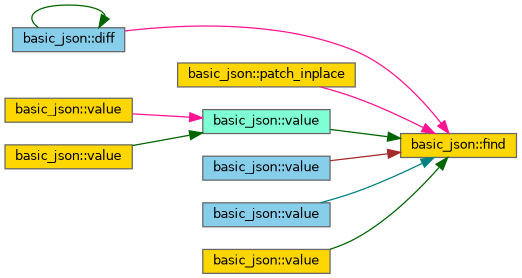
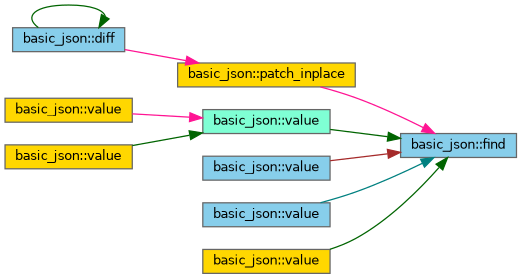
(298, 34) -> (155, 55)
(459, 145) -> (459, 145)
